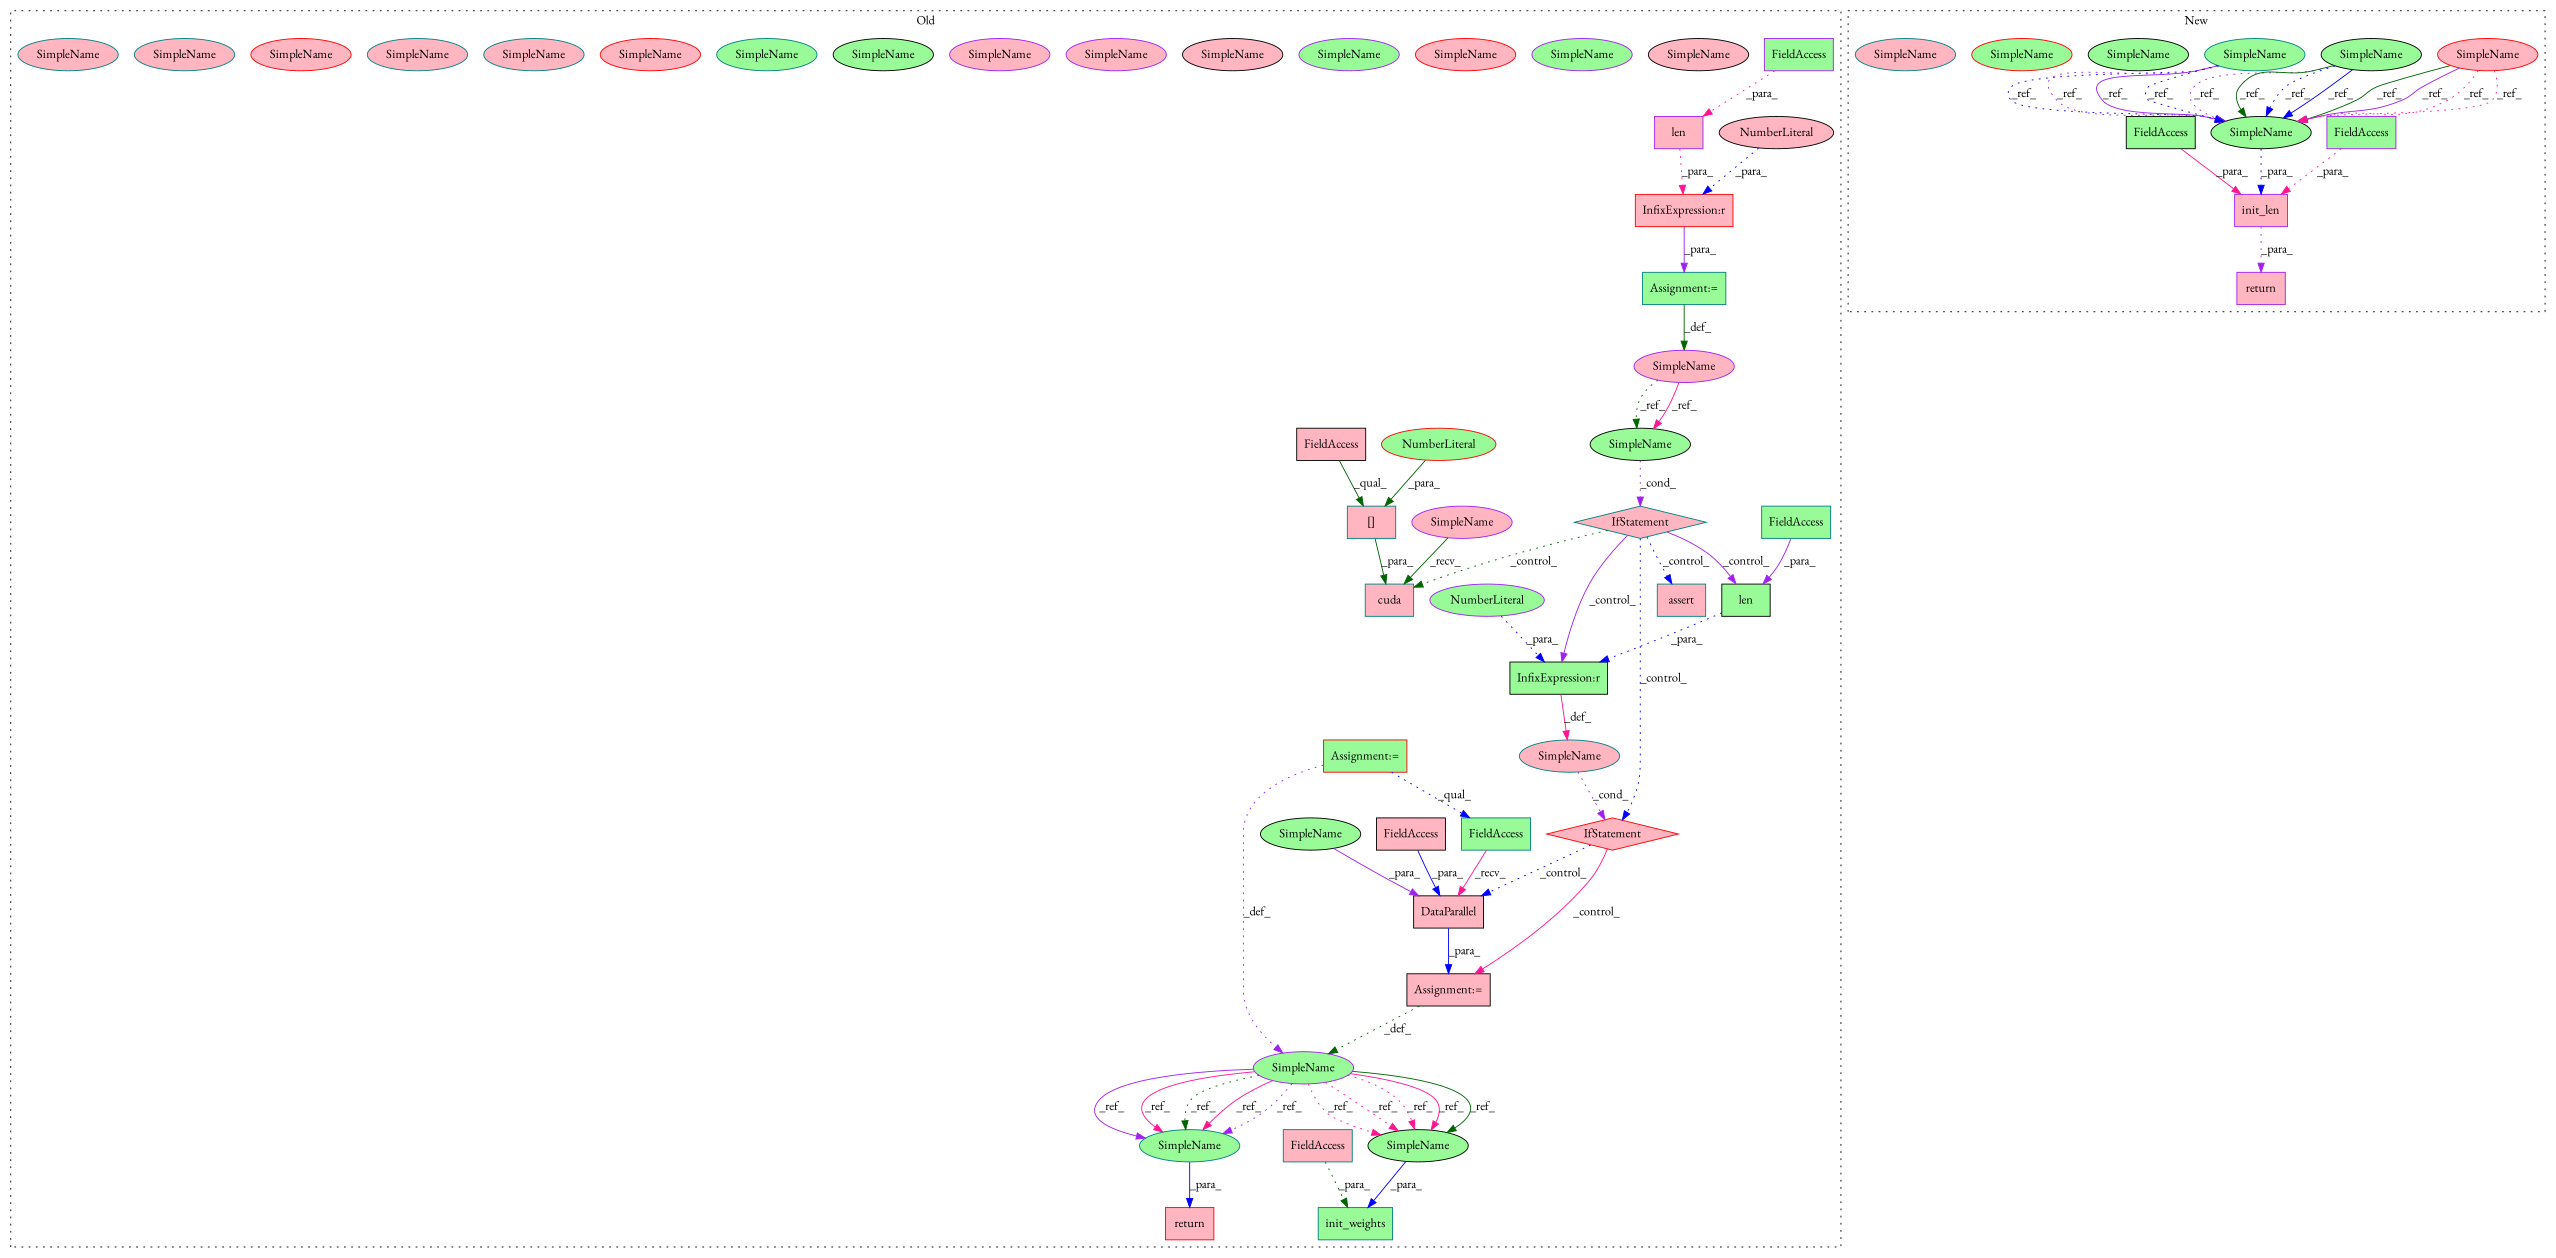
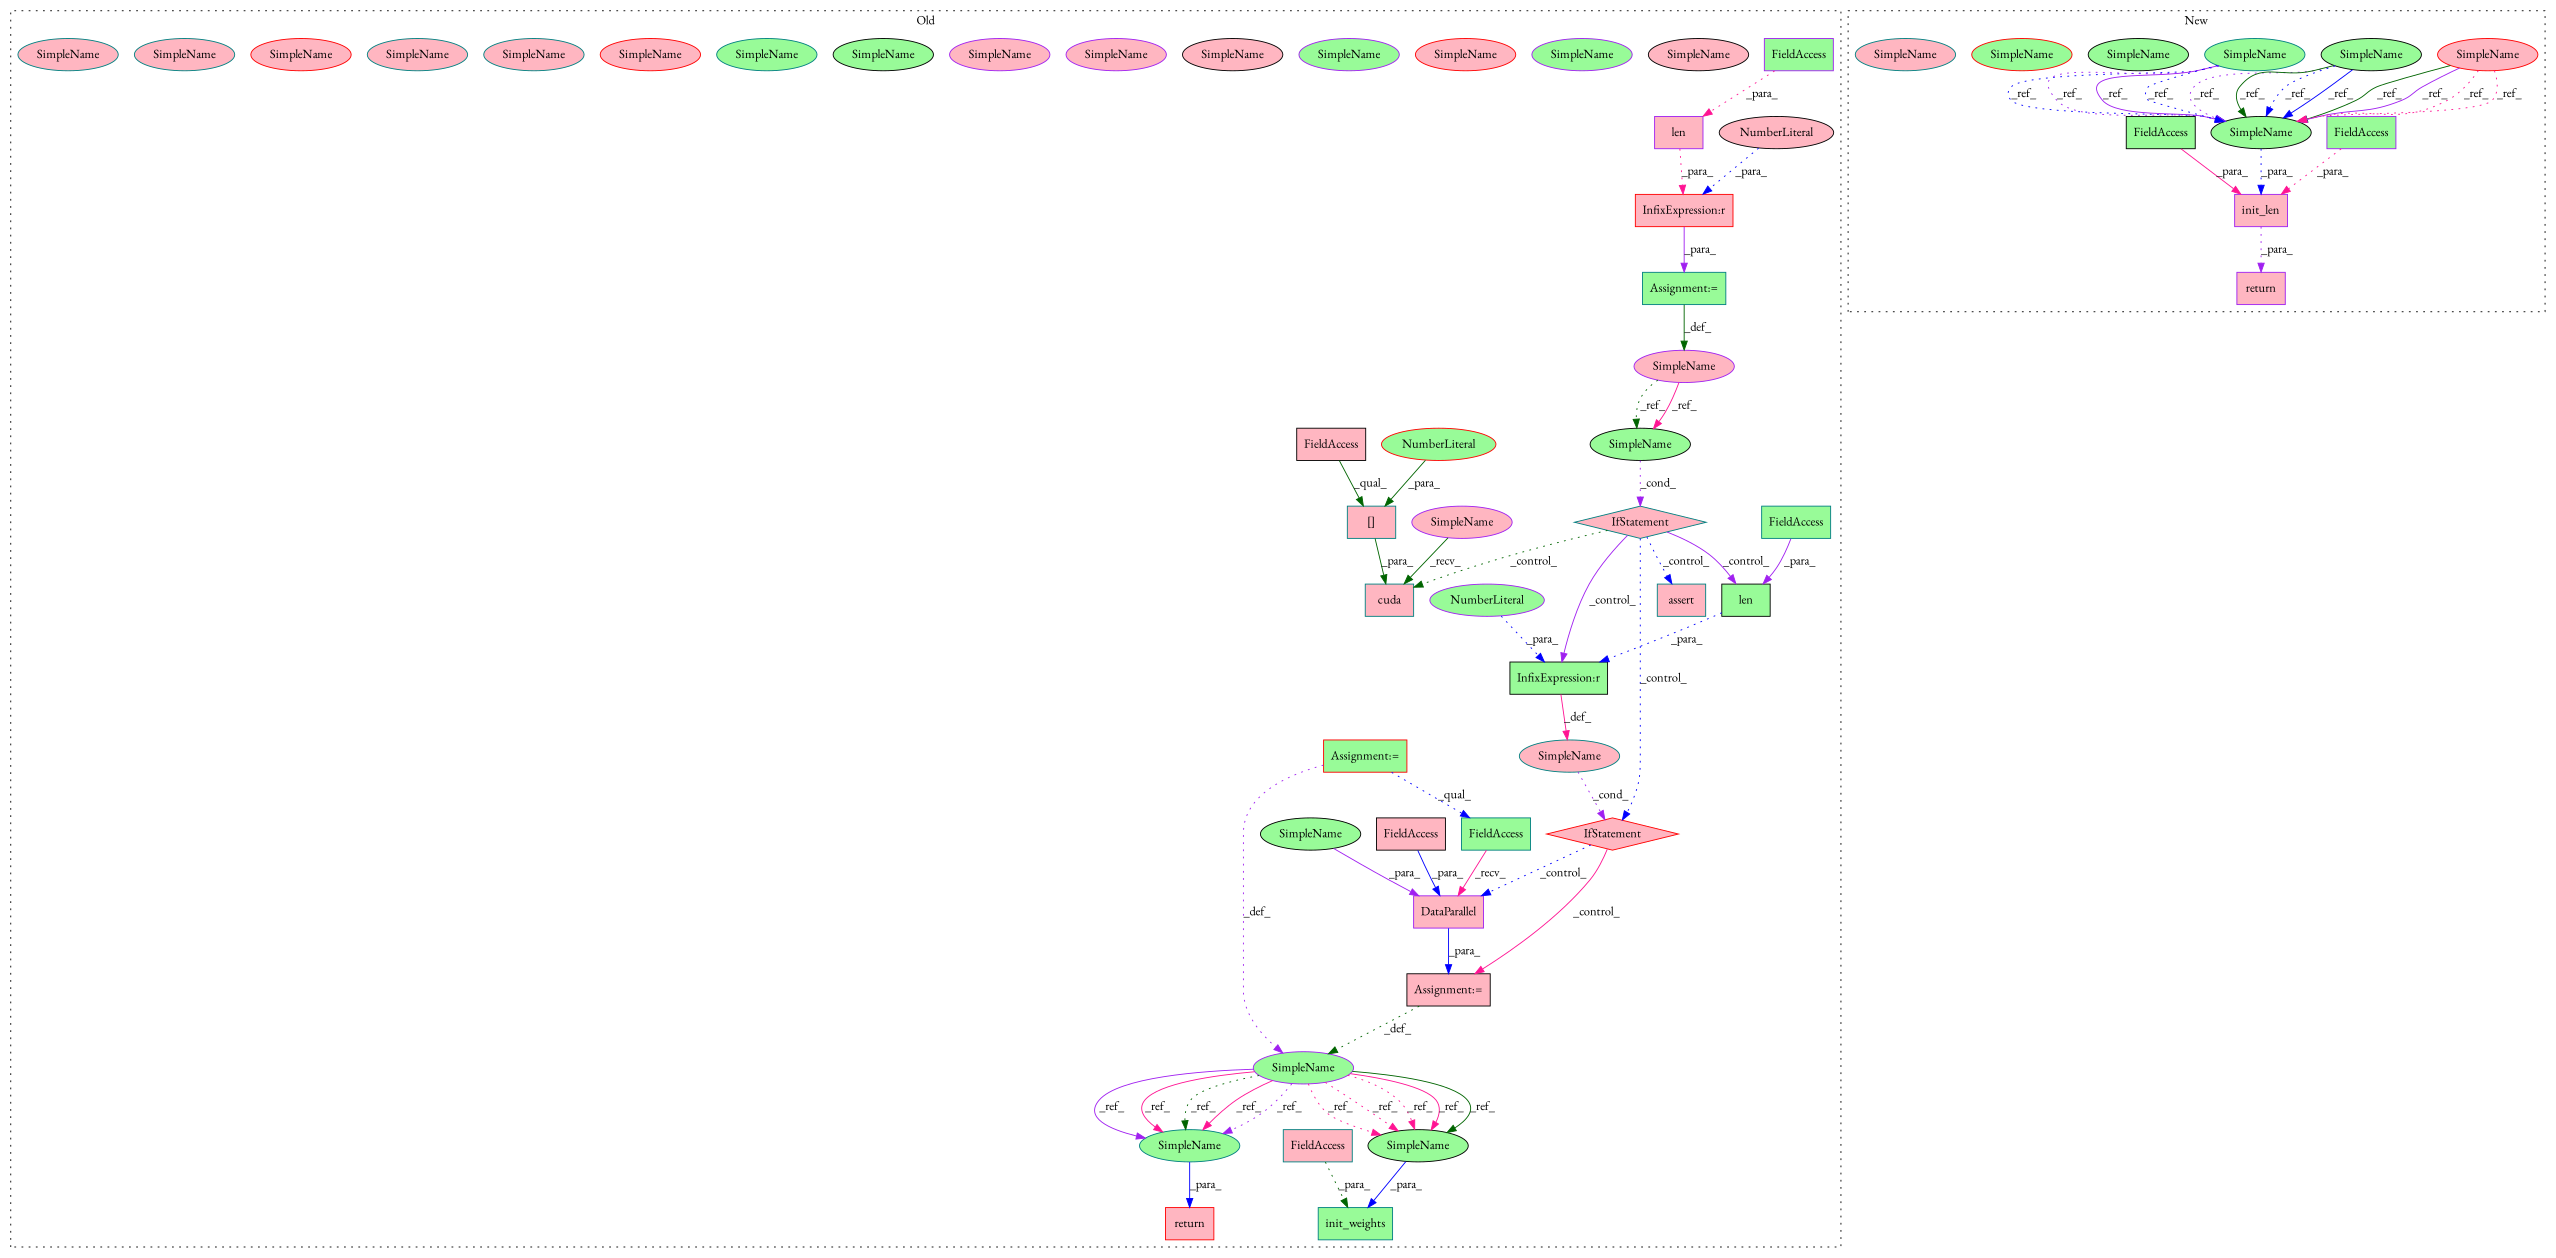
(1449, 912) -> (1449, 912)
